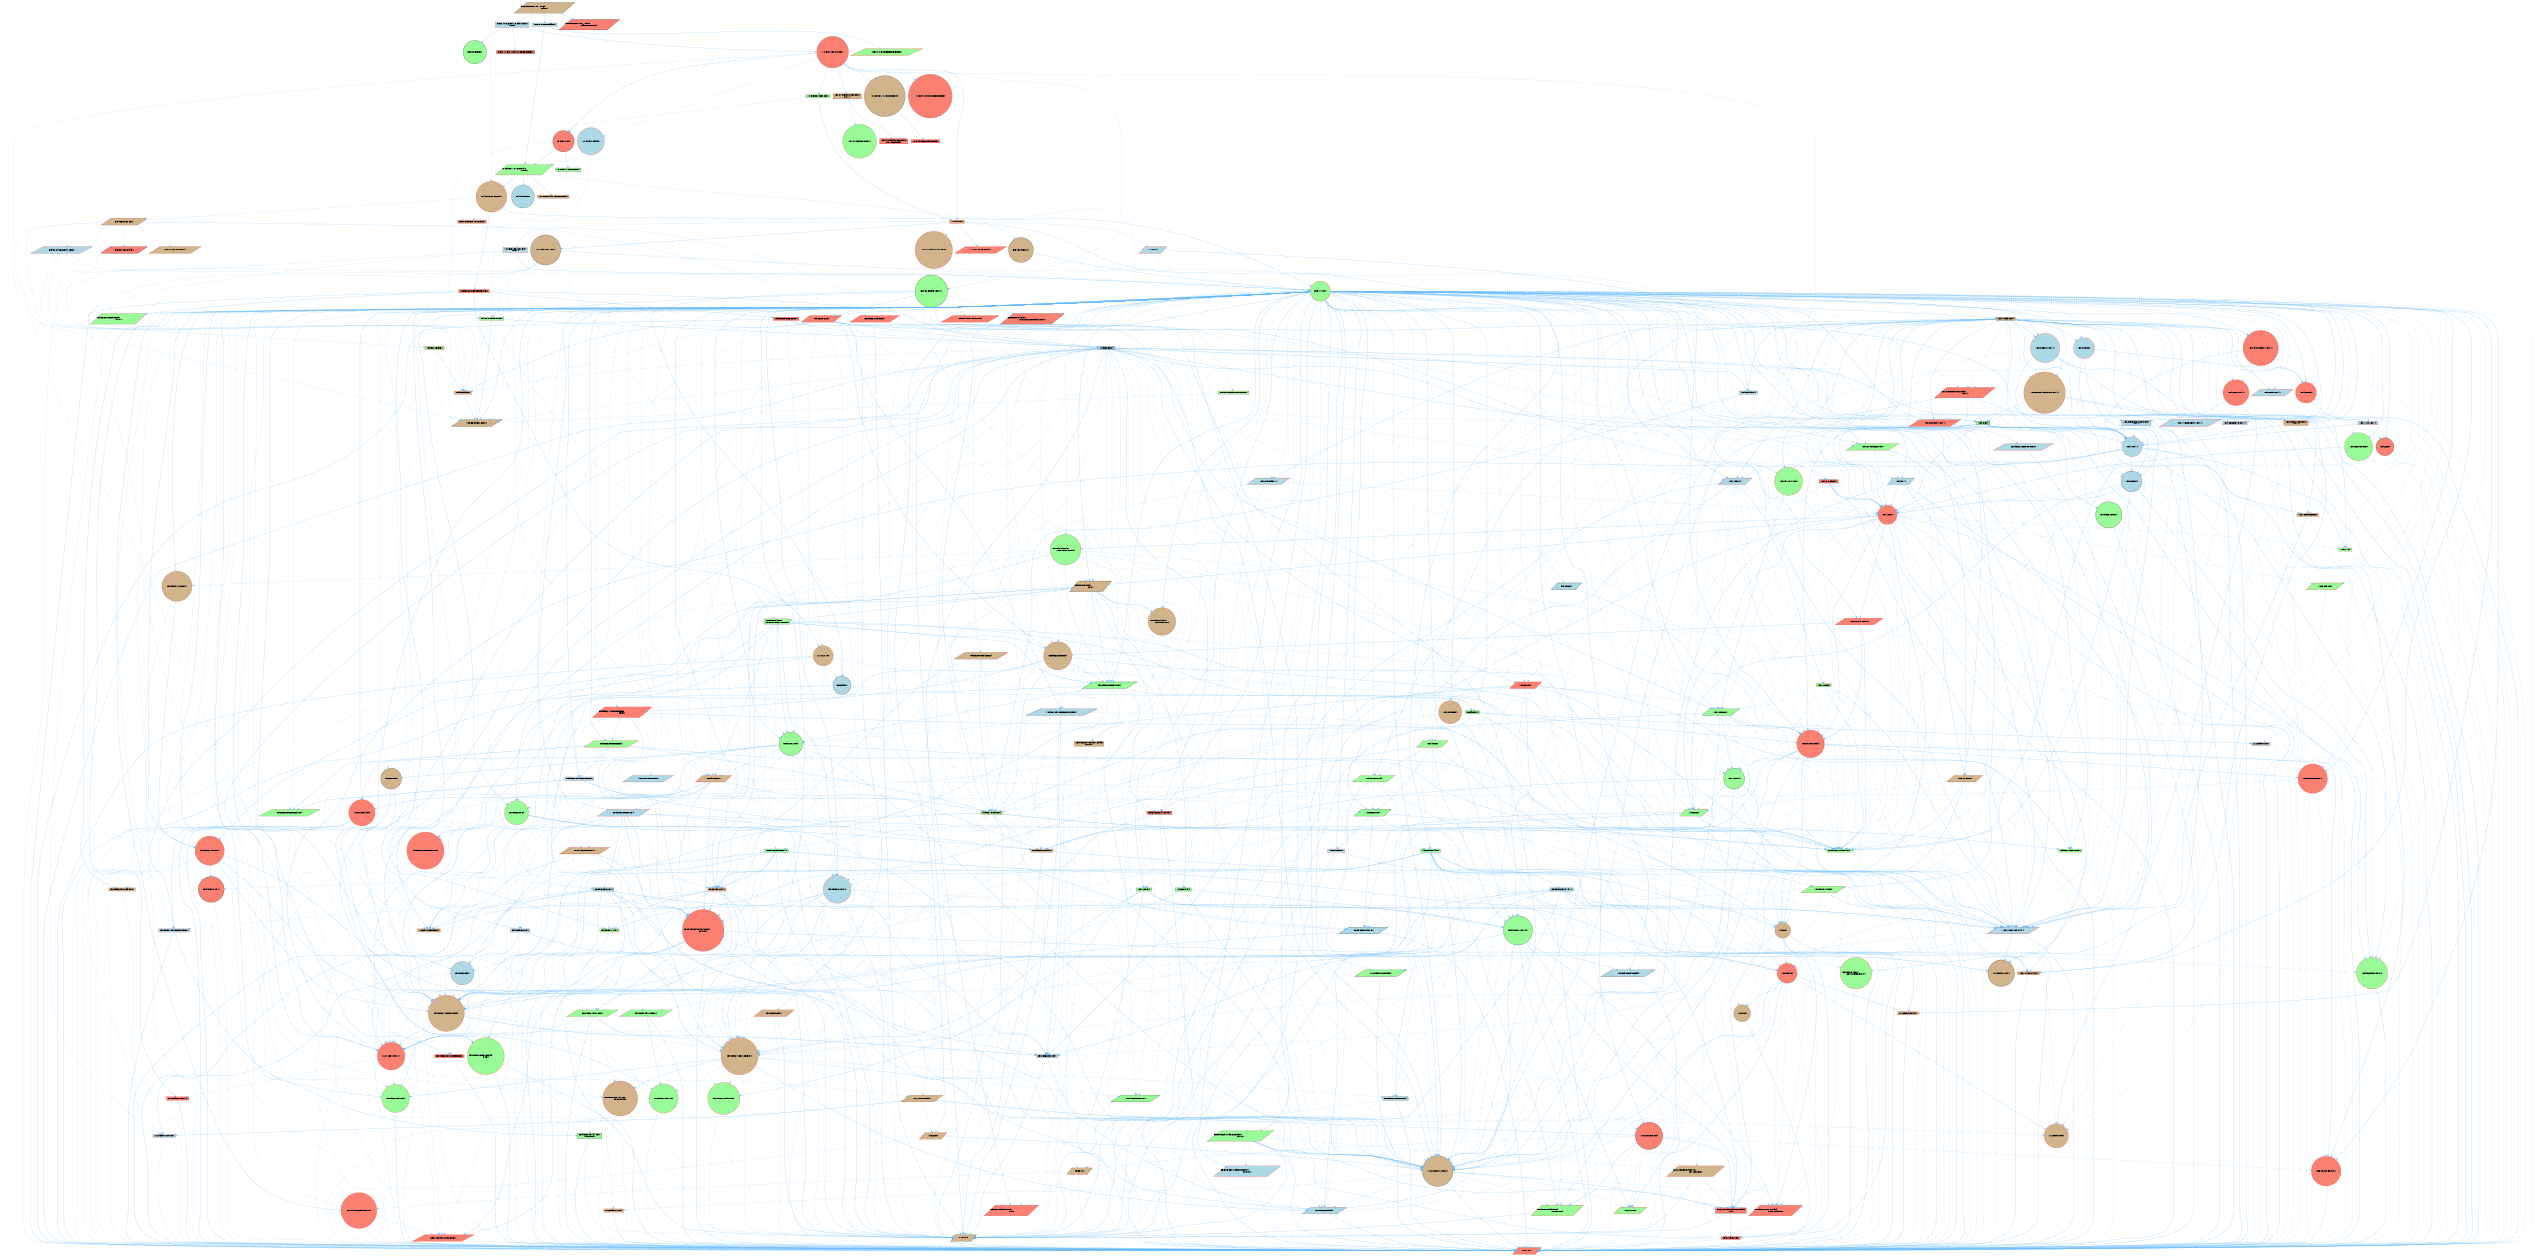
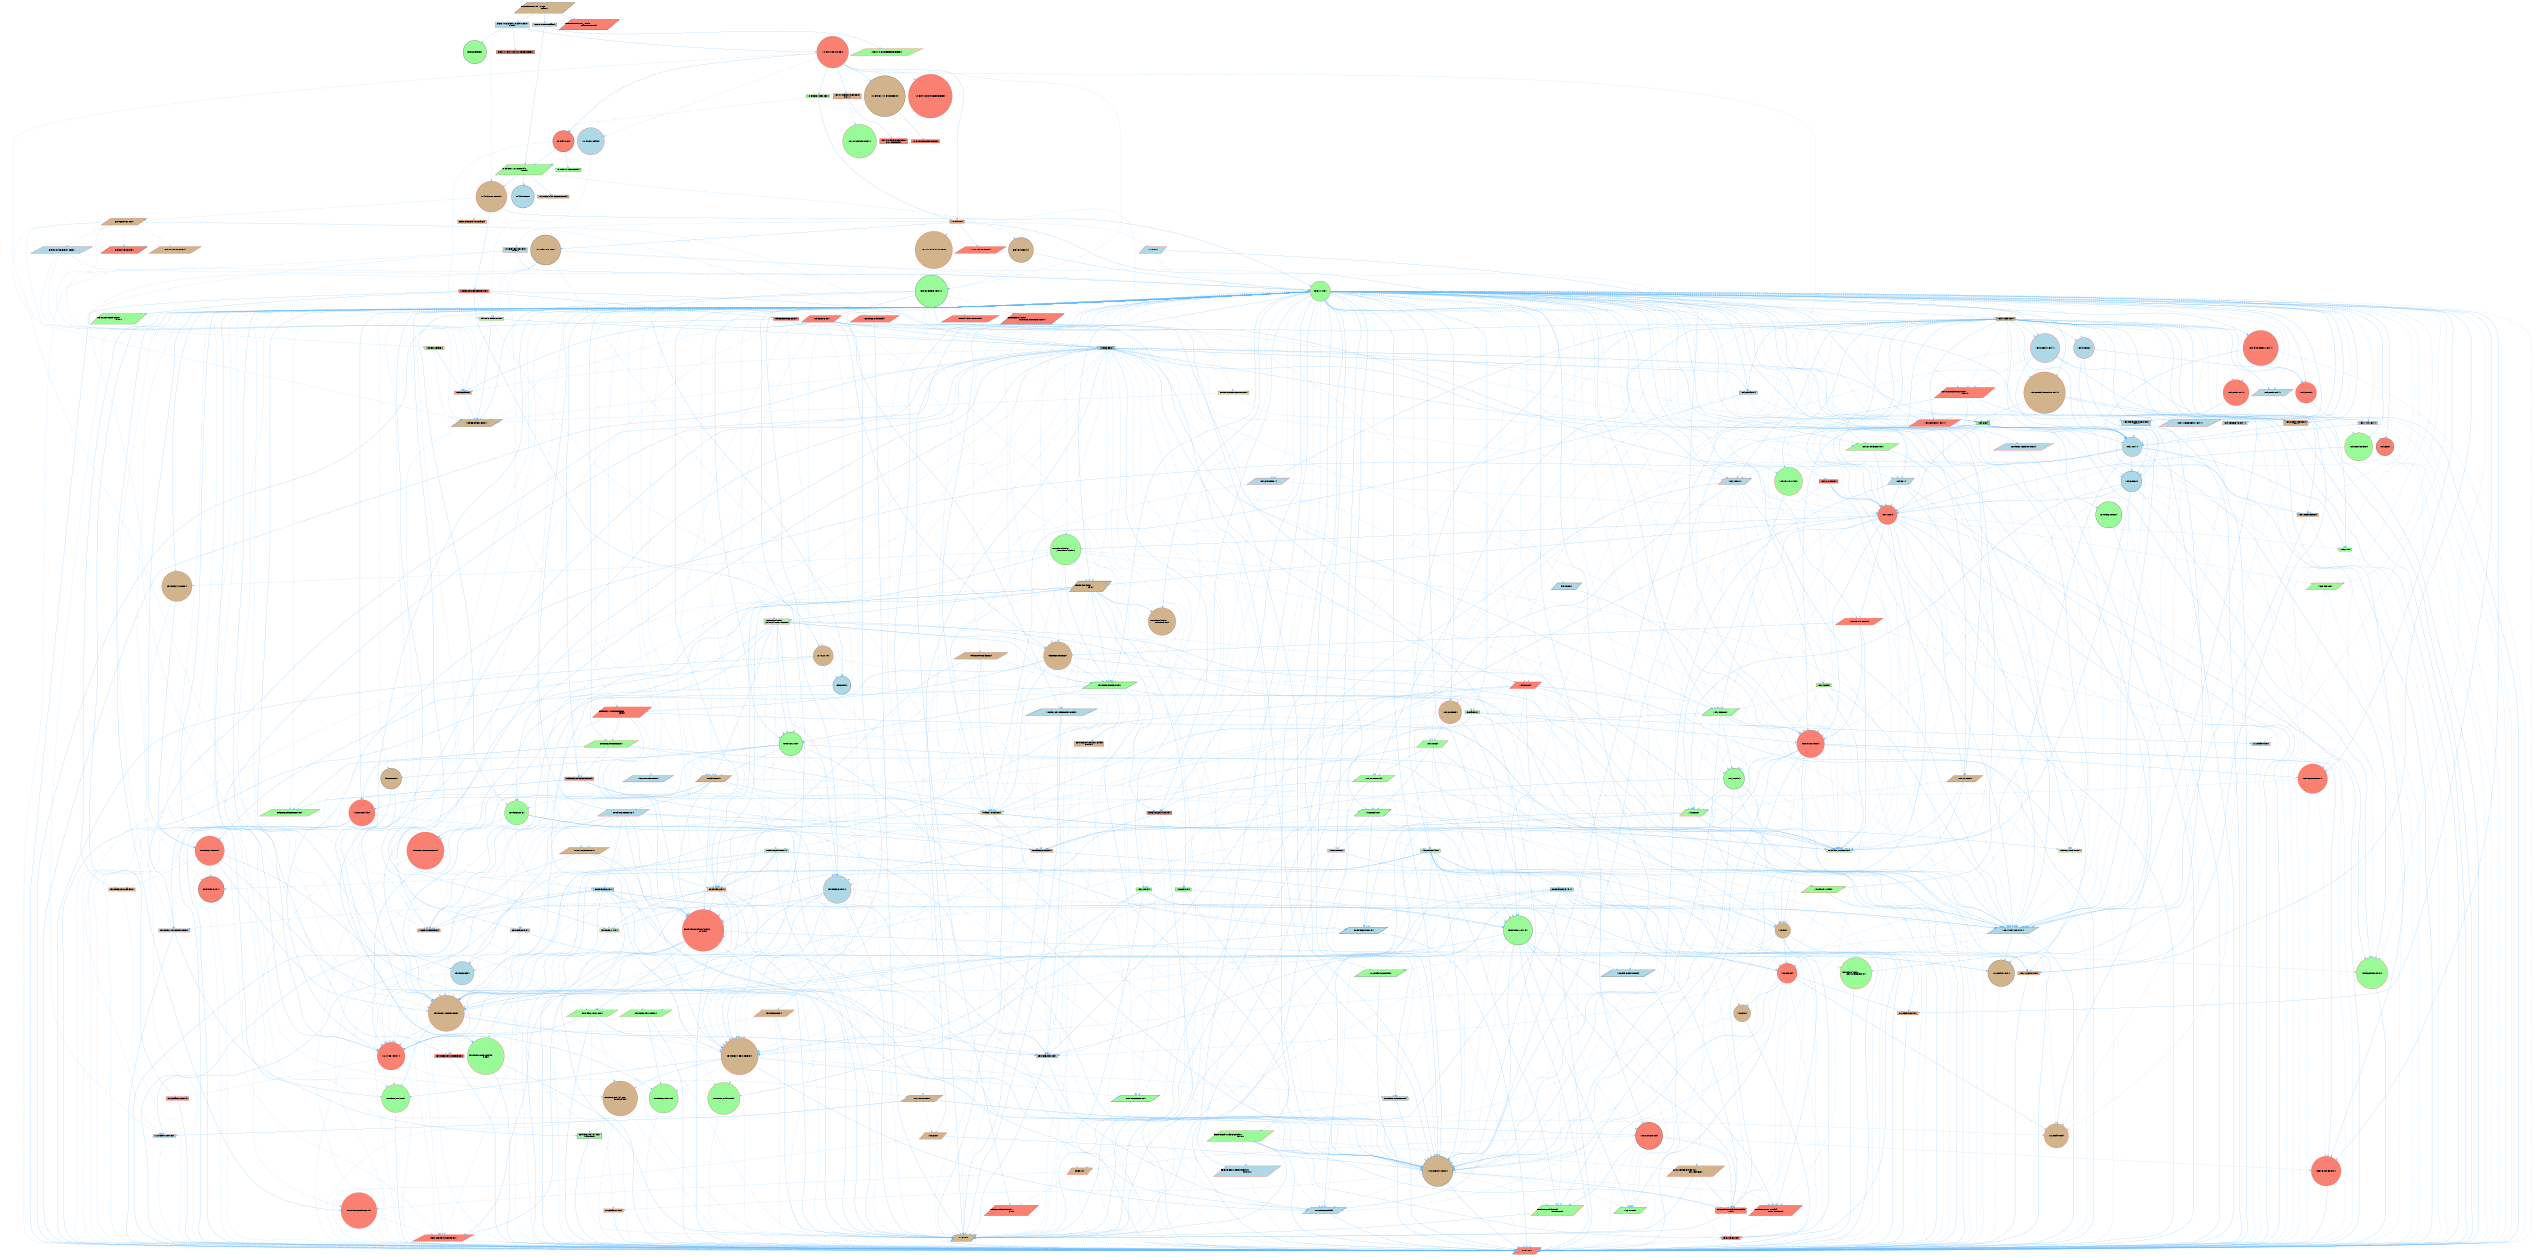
(579, 779) -> (579, 779)
